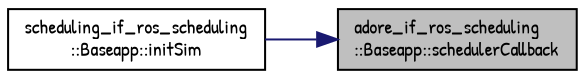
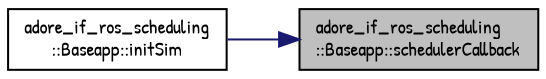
(137, 39) -> (117, 39)
